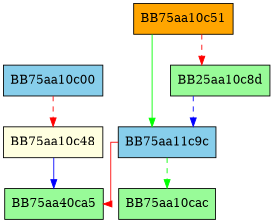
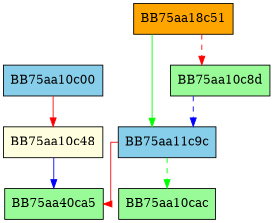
(183, 19) -> (183, 19)
(220, 81) -> (220, 81)
(53, 107) -> (53, 107)
